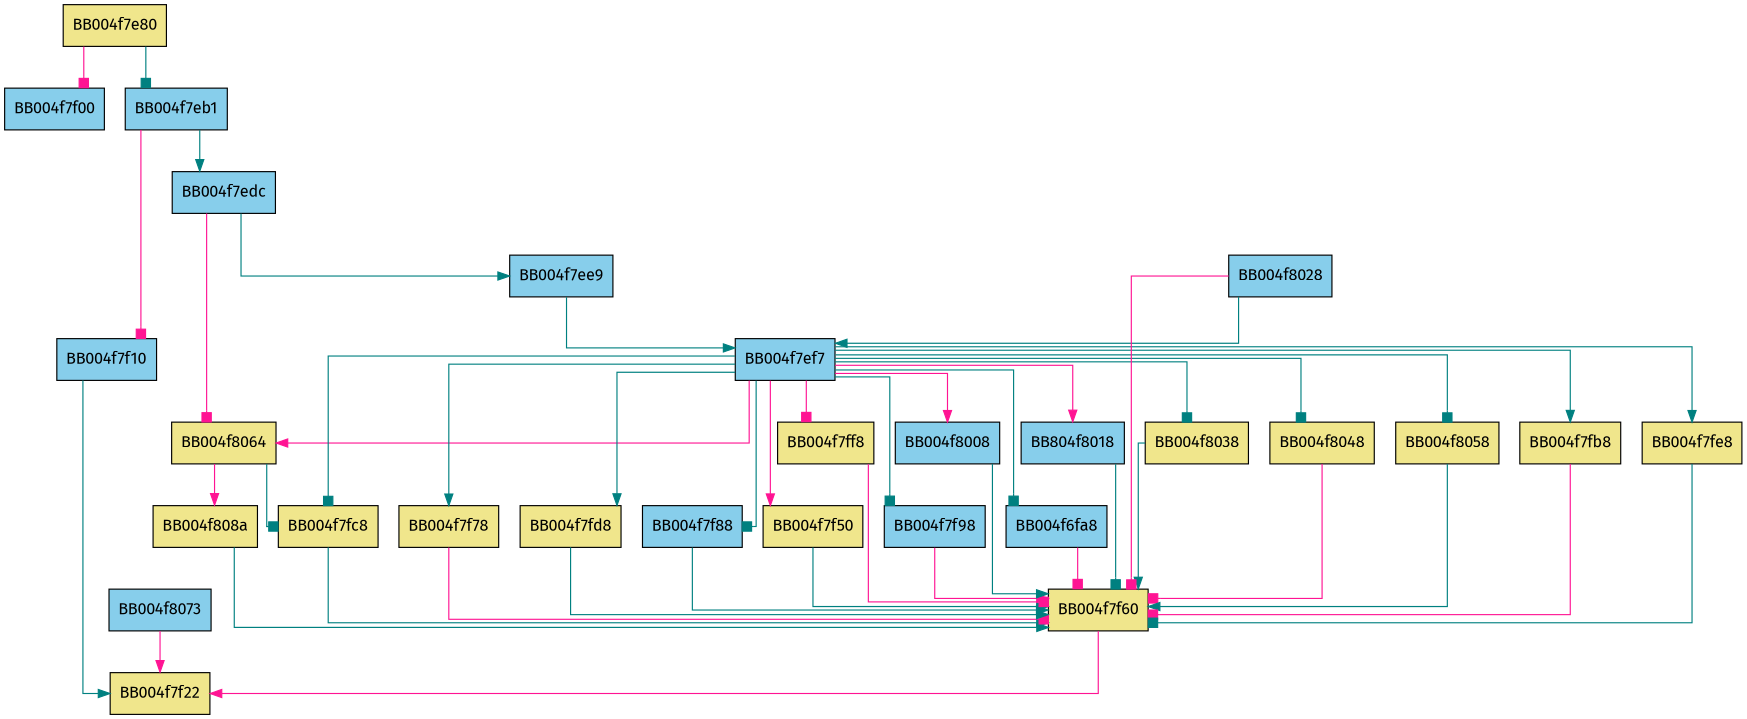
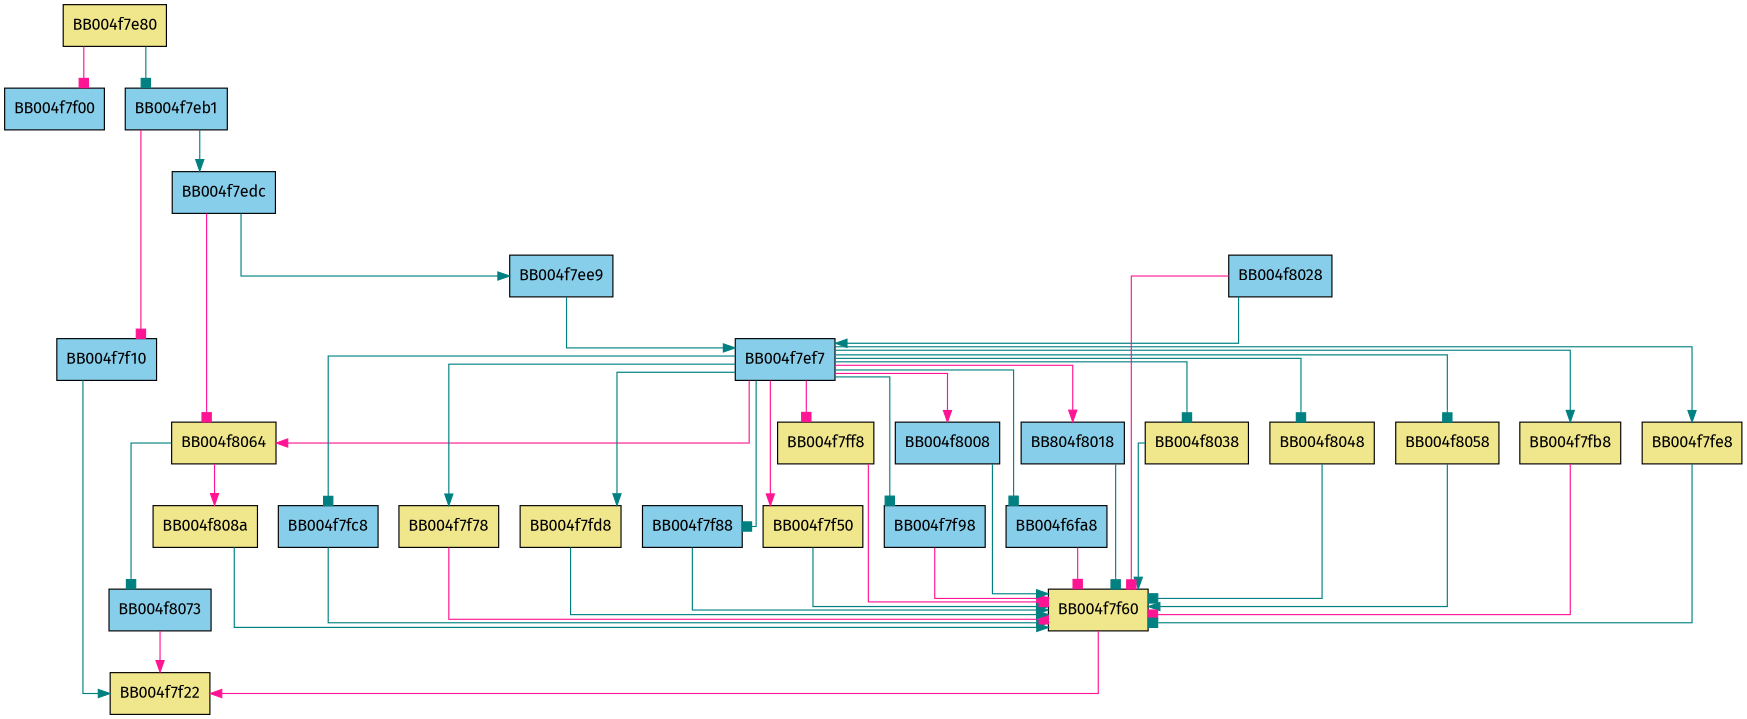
(267, 496) -> (131, 490)
(328, 527) -> (328, 527)
(1308, 598) -> (1308, 598)
